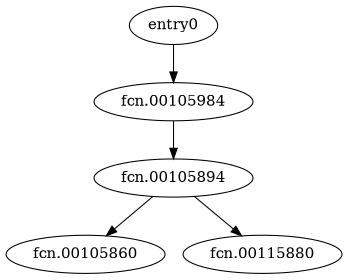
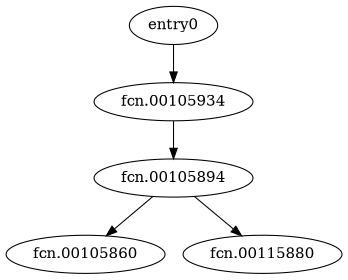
(174, 102) -> (174, 102)
